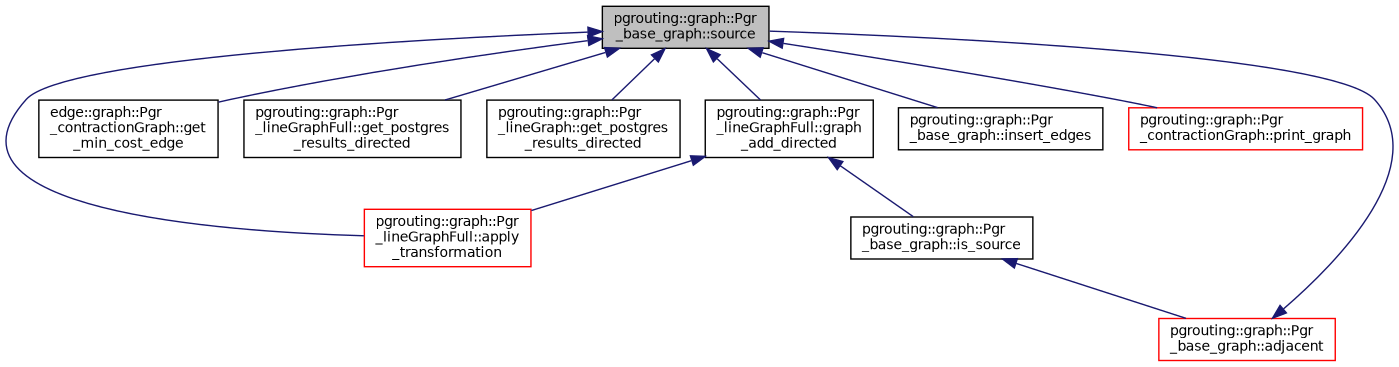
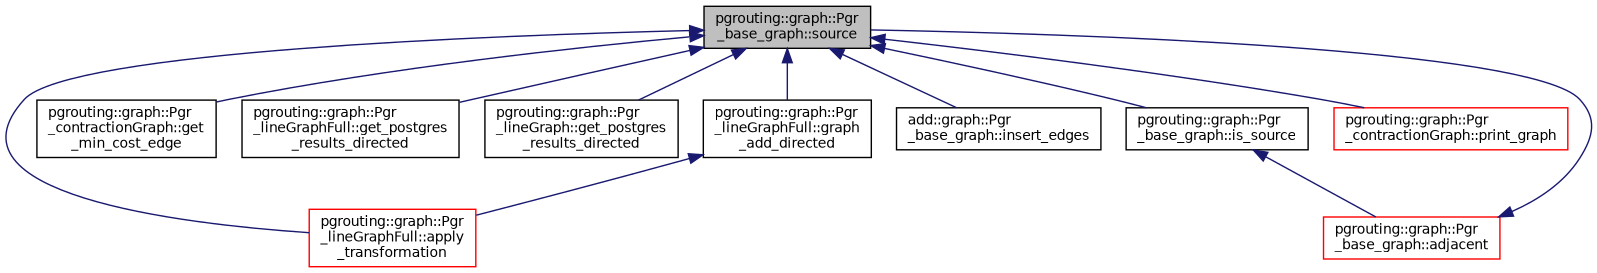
(128, 129) -> (127, 129)
(1001, 129) -> (999, 129)
(877, 191) -> (1016, 77)
